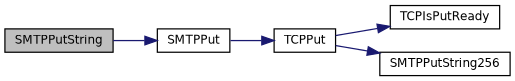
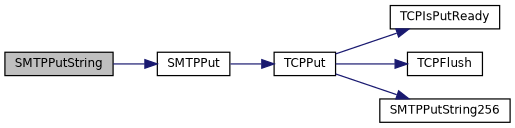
none -> (445, 64)
